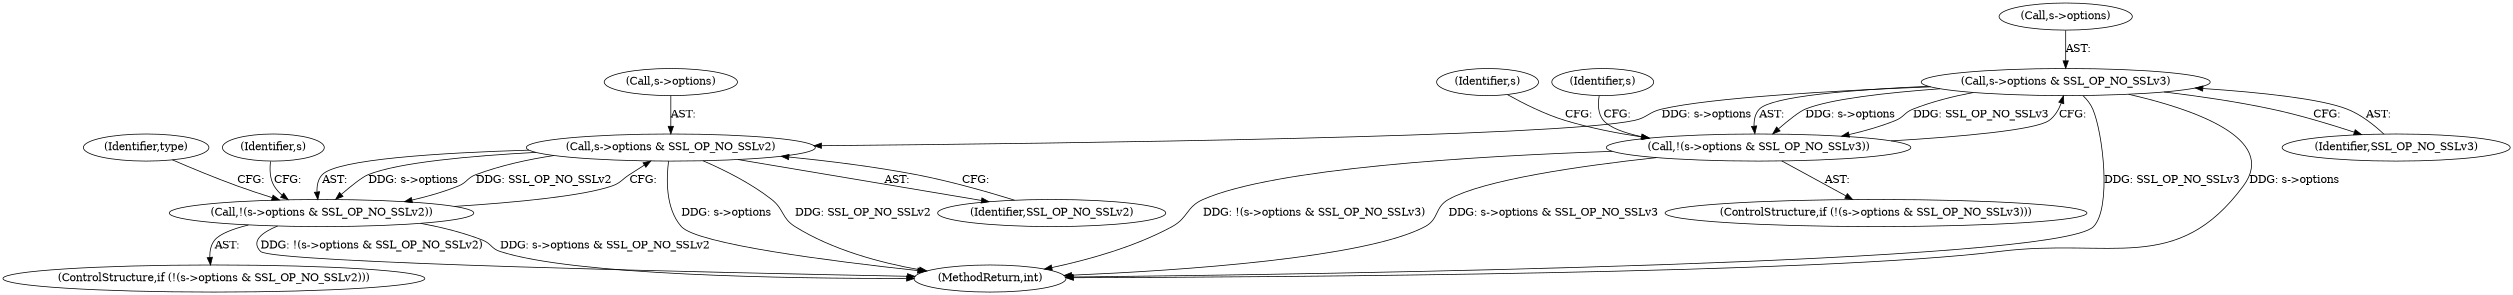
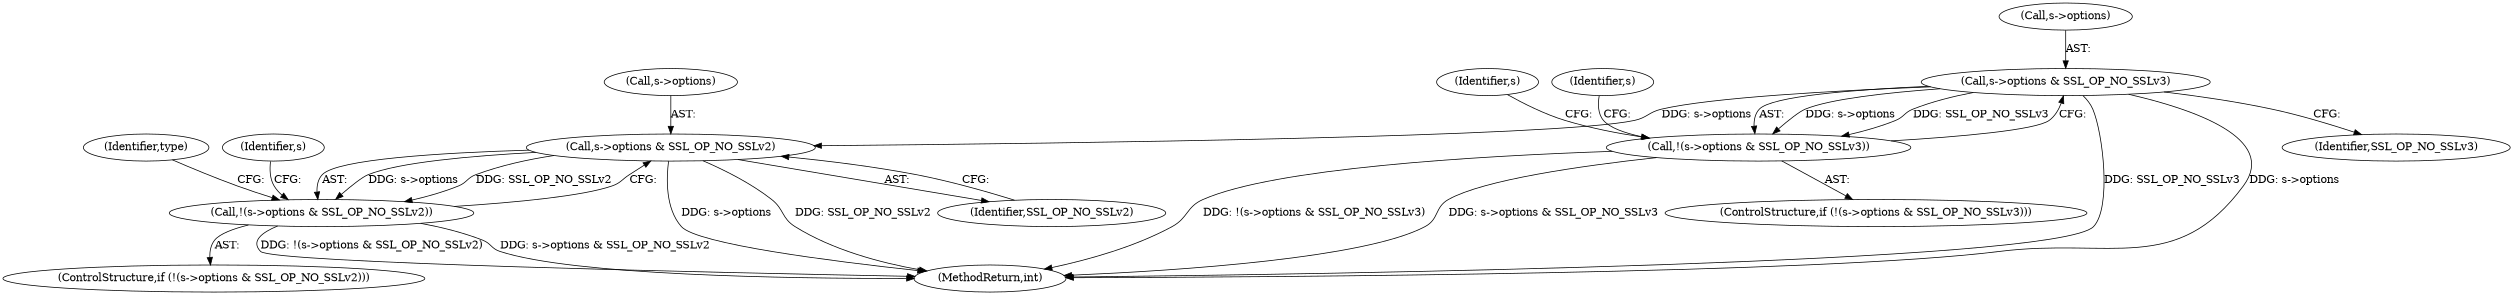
(2298, 98) -> none
